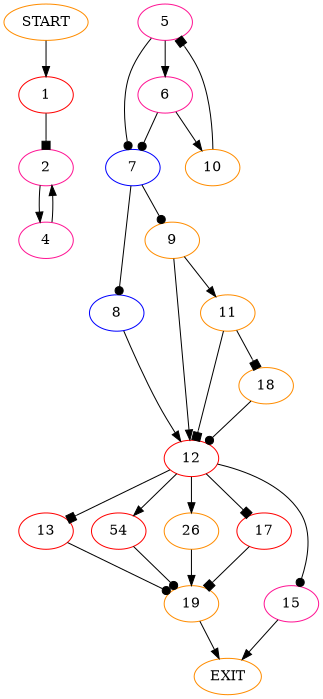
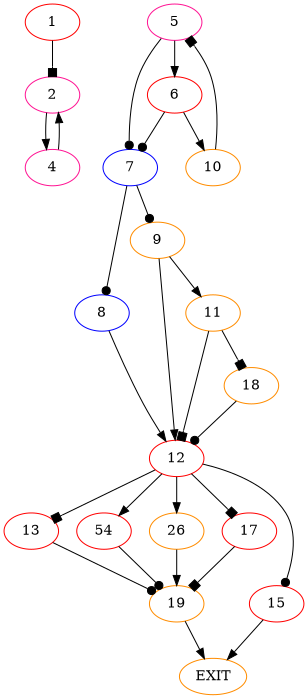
(46, 22) -> none
(165, 95) -> (175, 95)
(291, 604) -> (277, 604)
